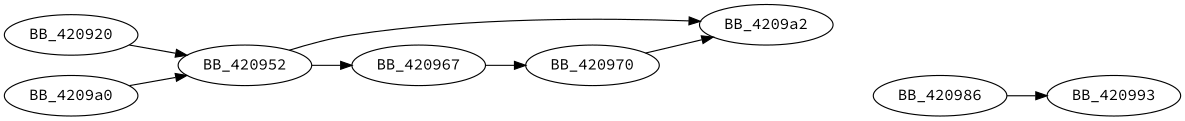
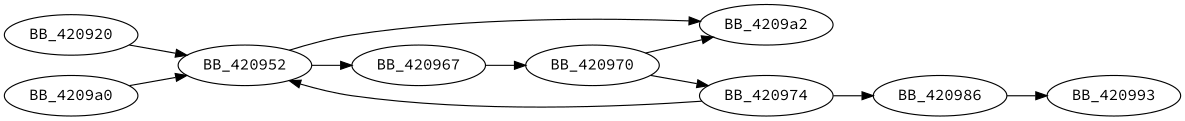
none -> (766, 96)
